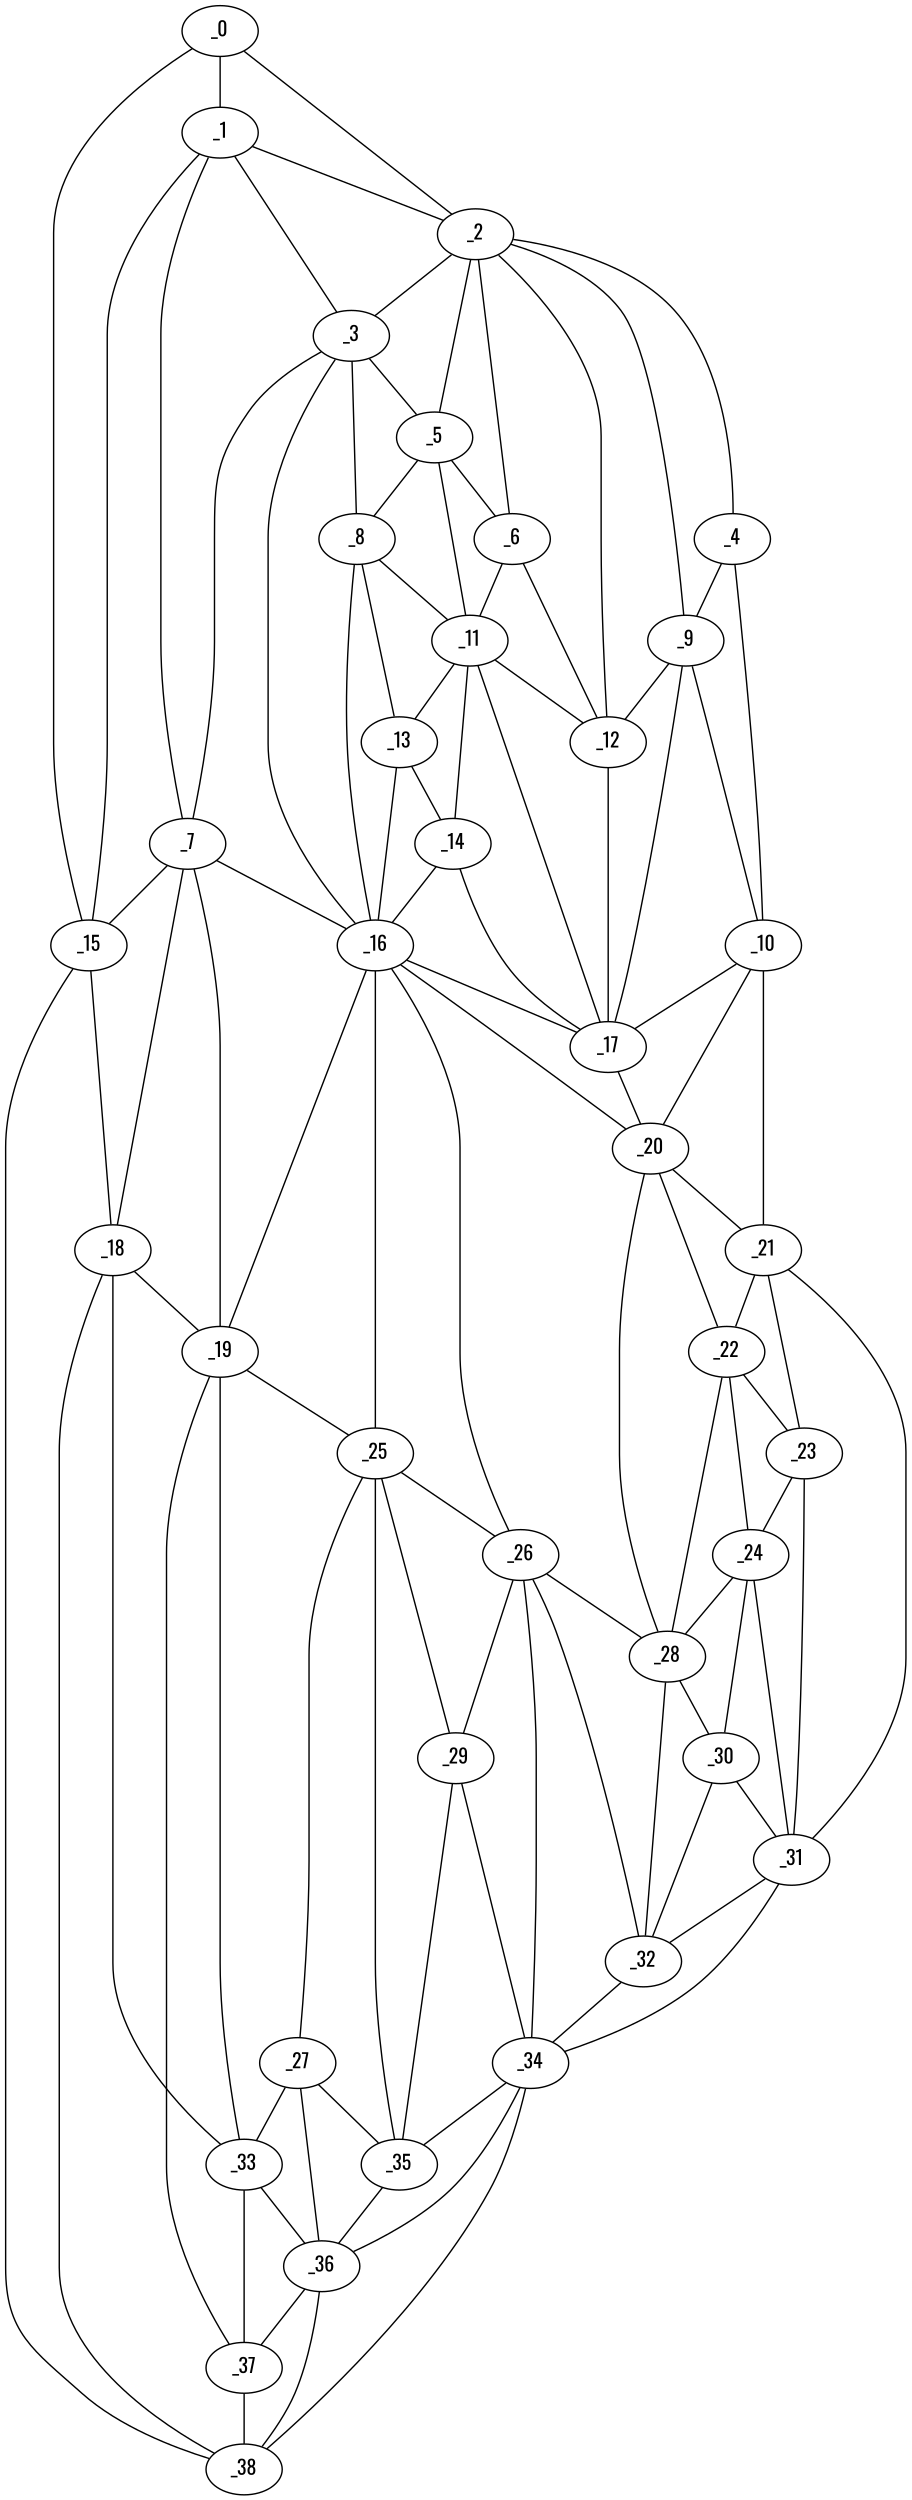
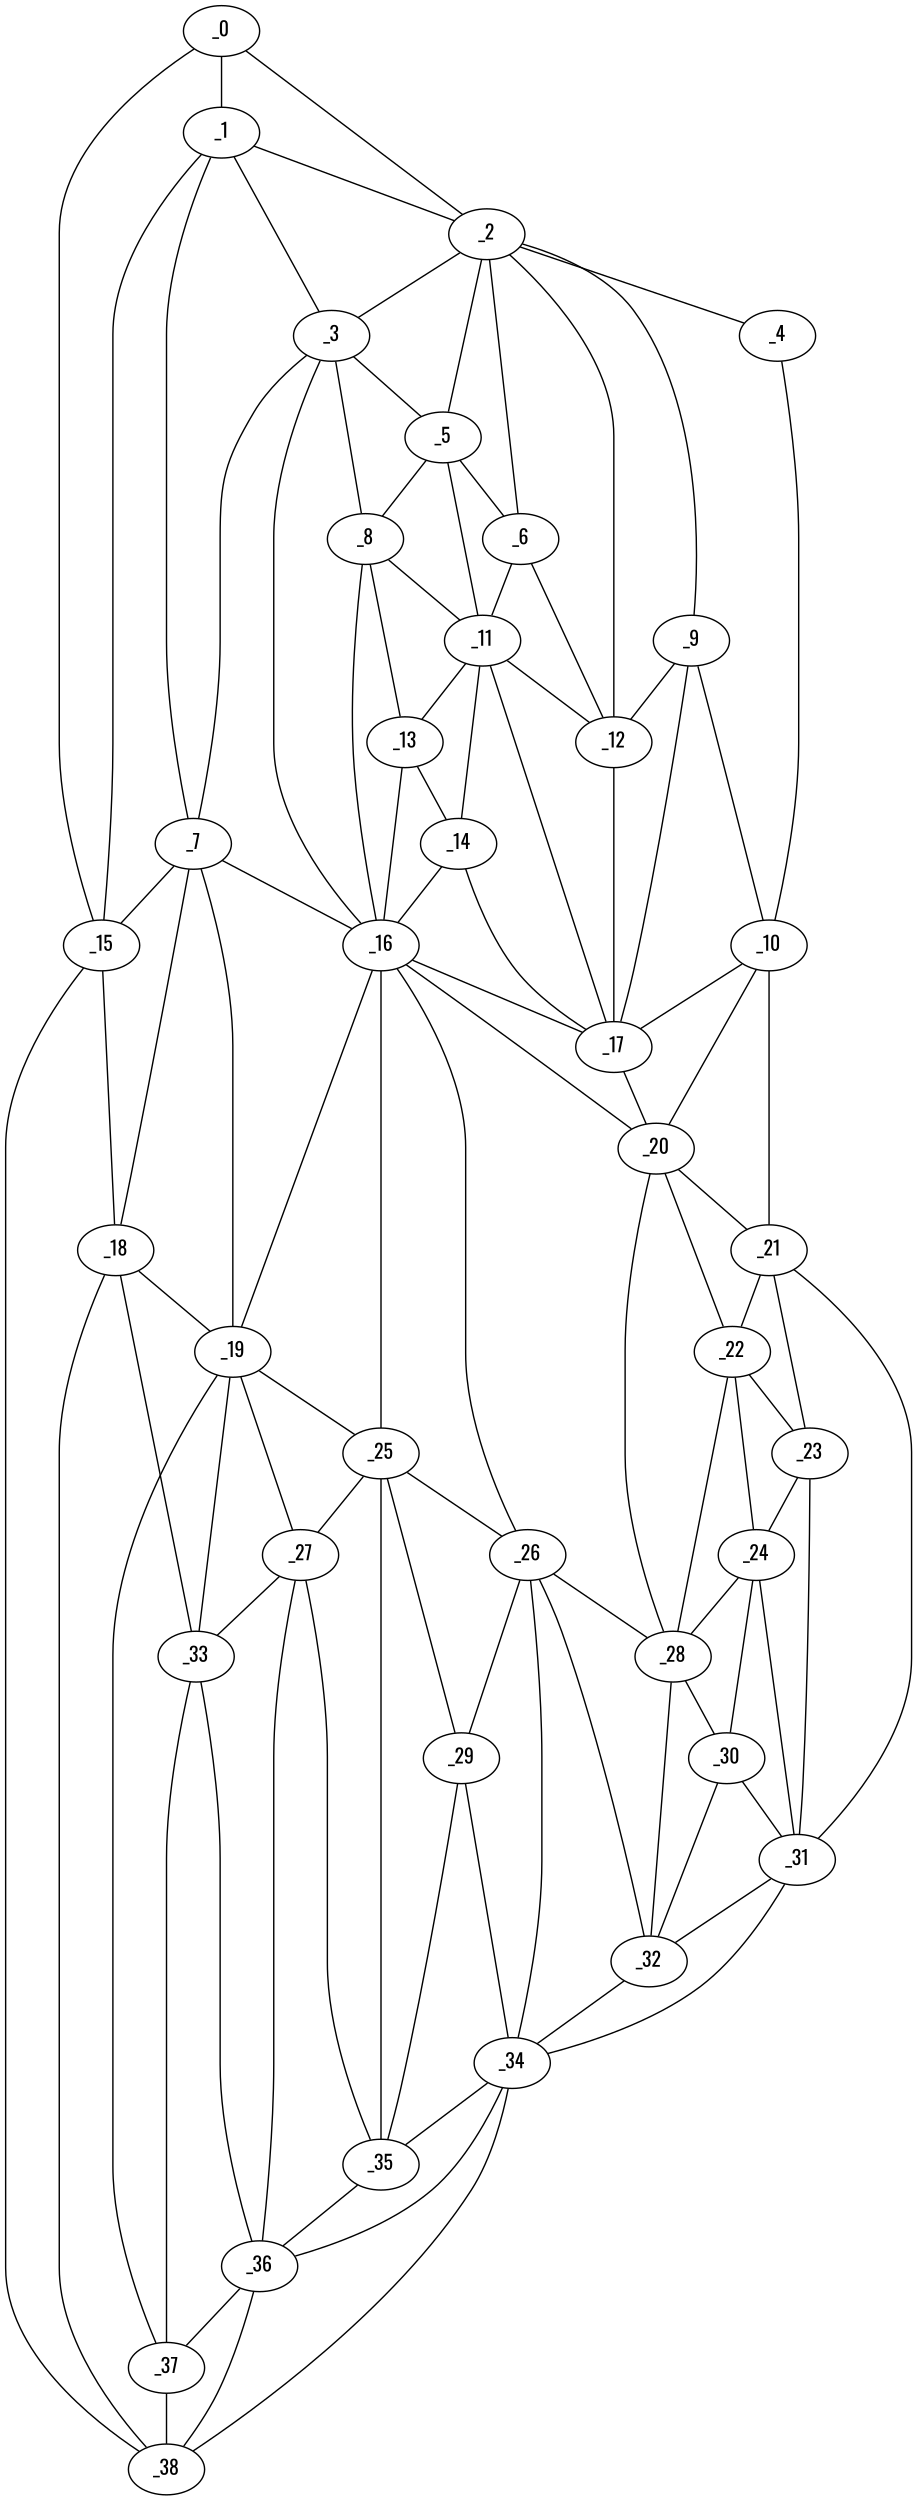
(709, 590) -> none
none -> (267, 1453)
